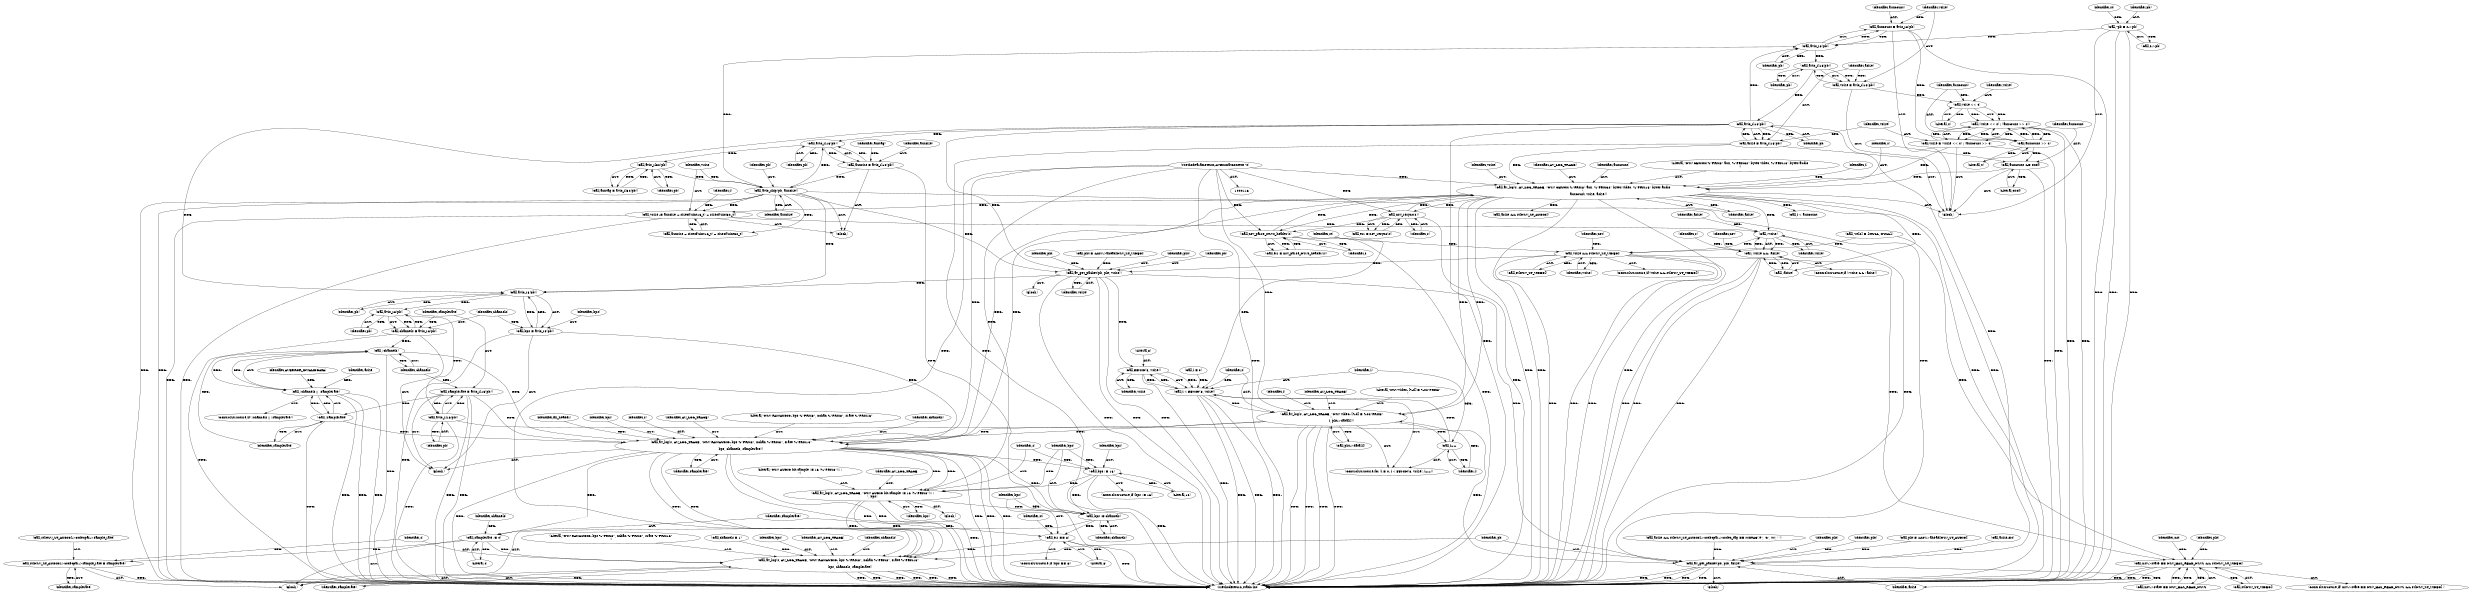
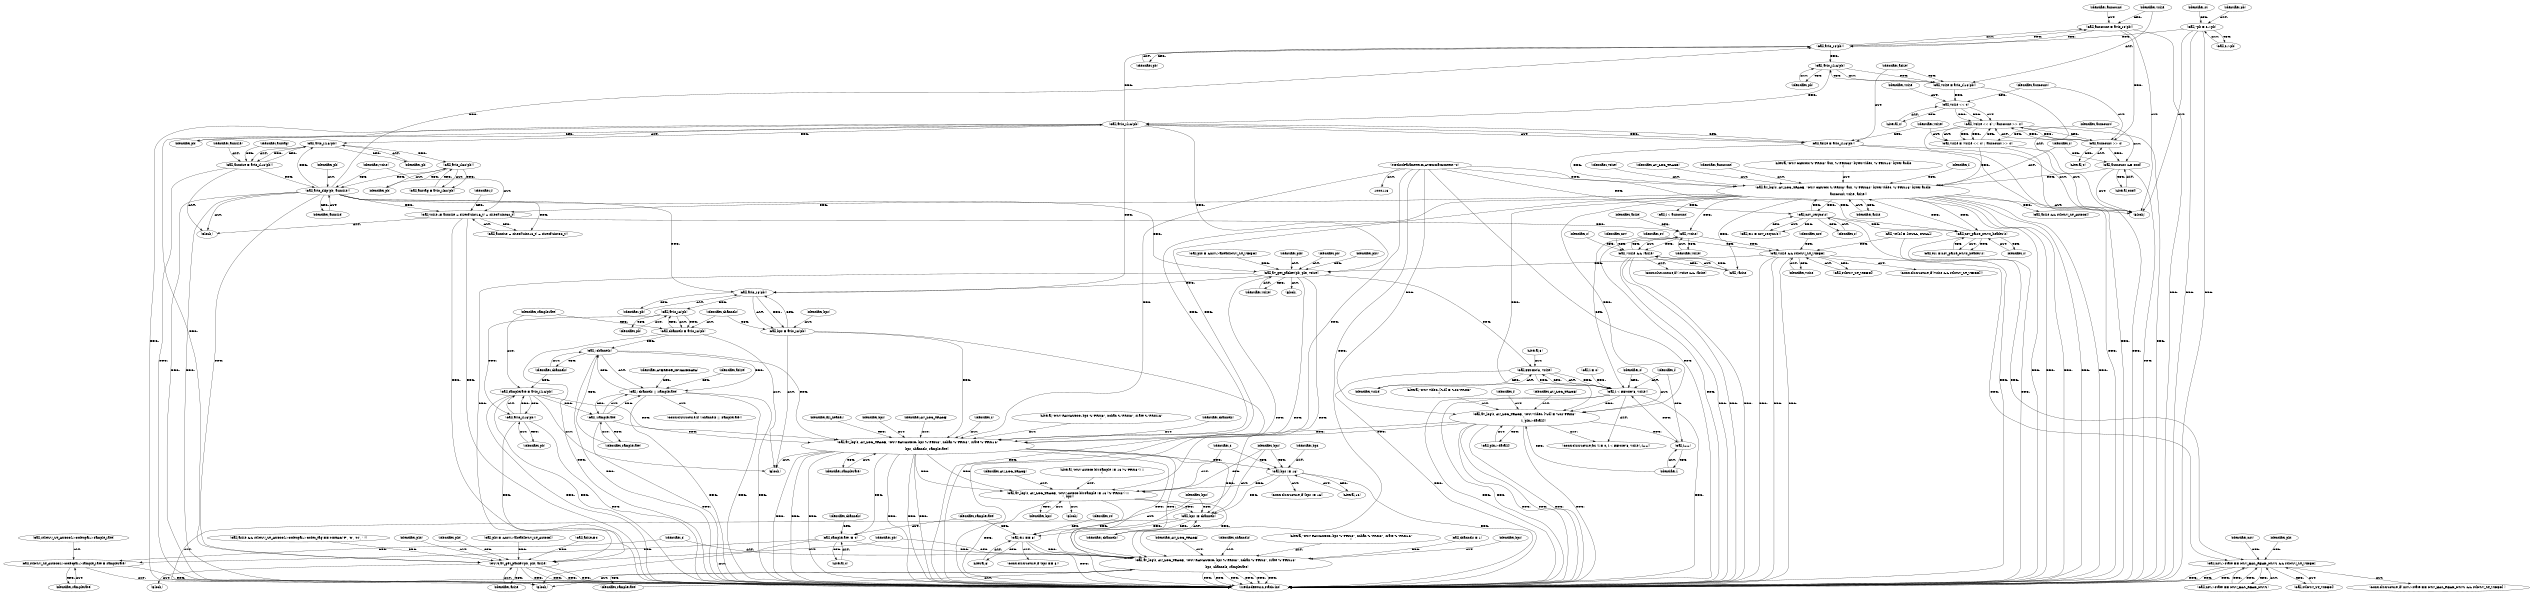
(1429, 461) -> none
(1714, 564) -> (519, 564)
